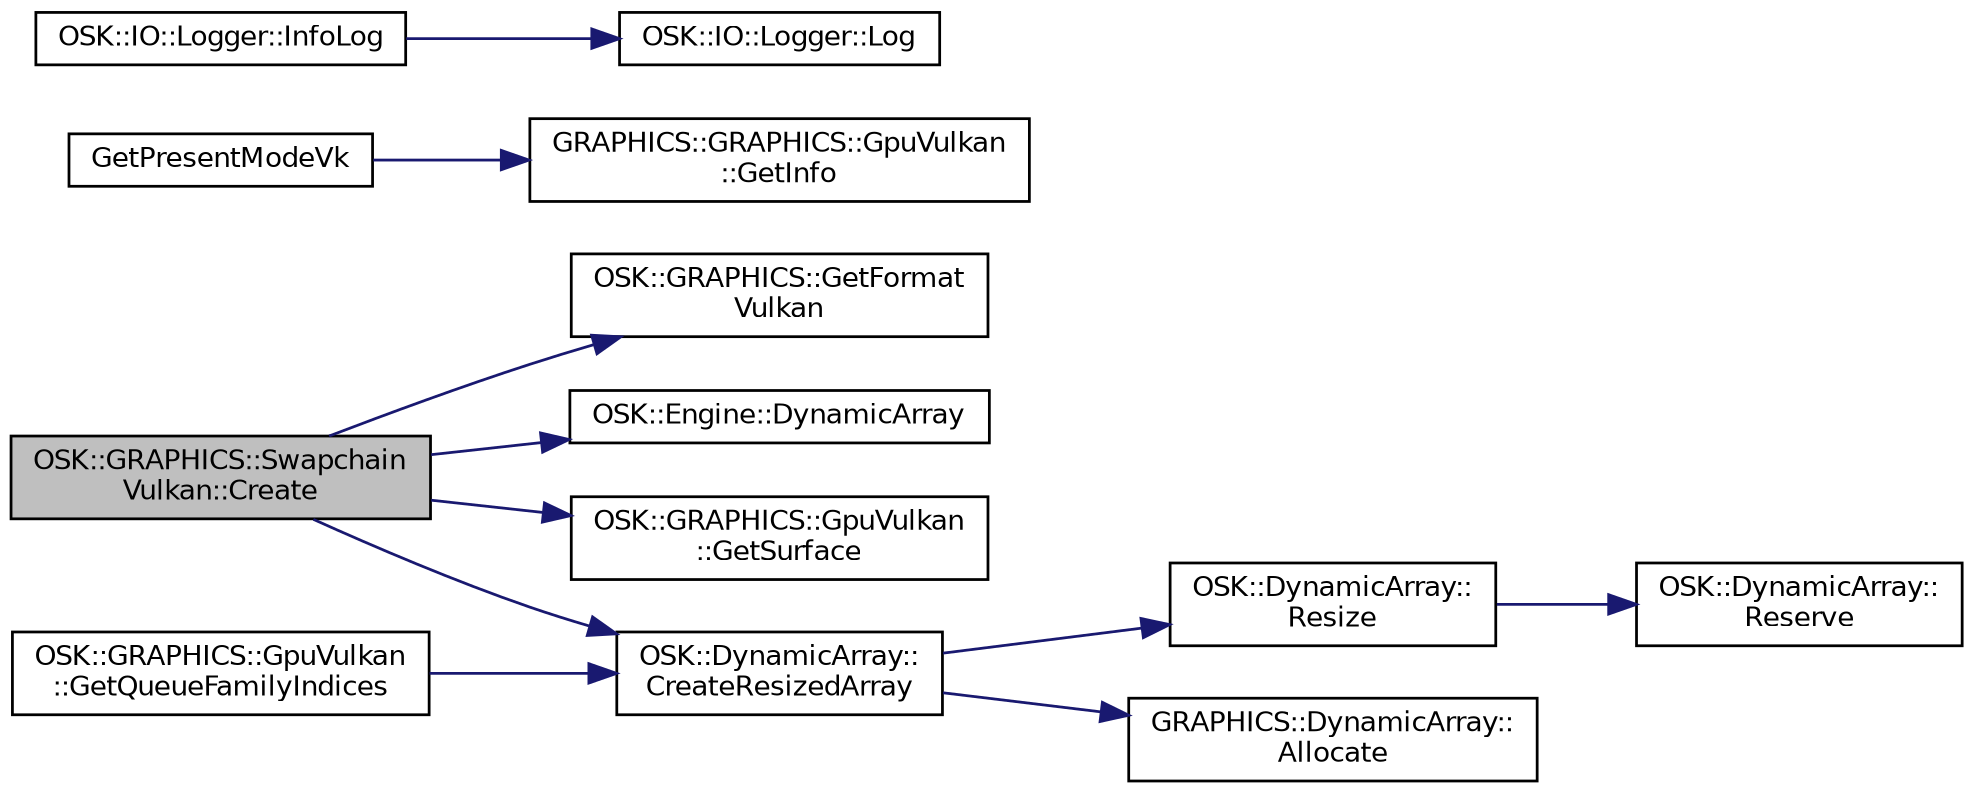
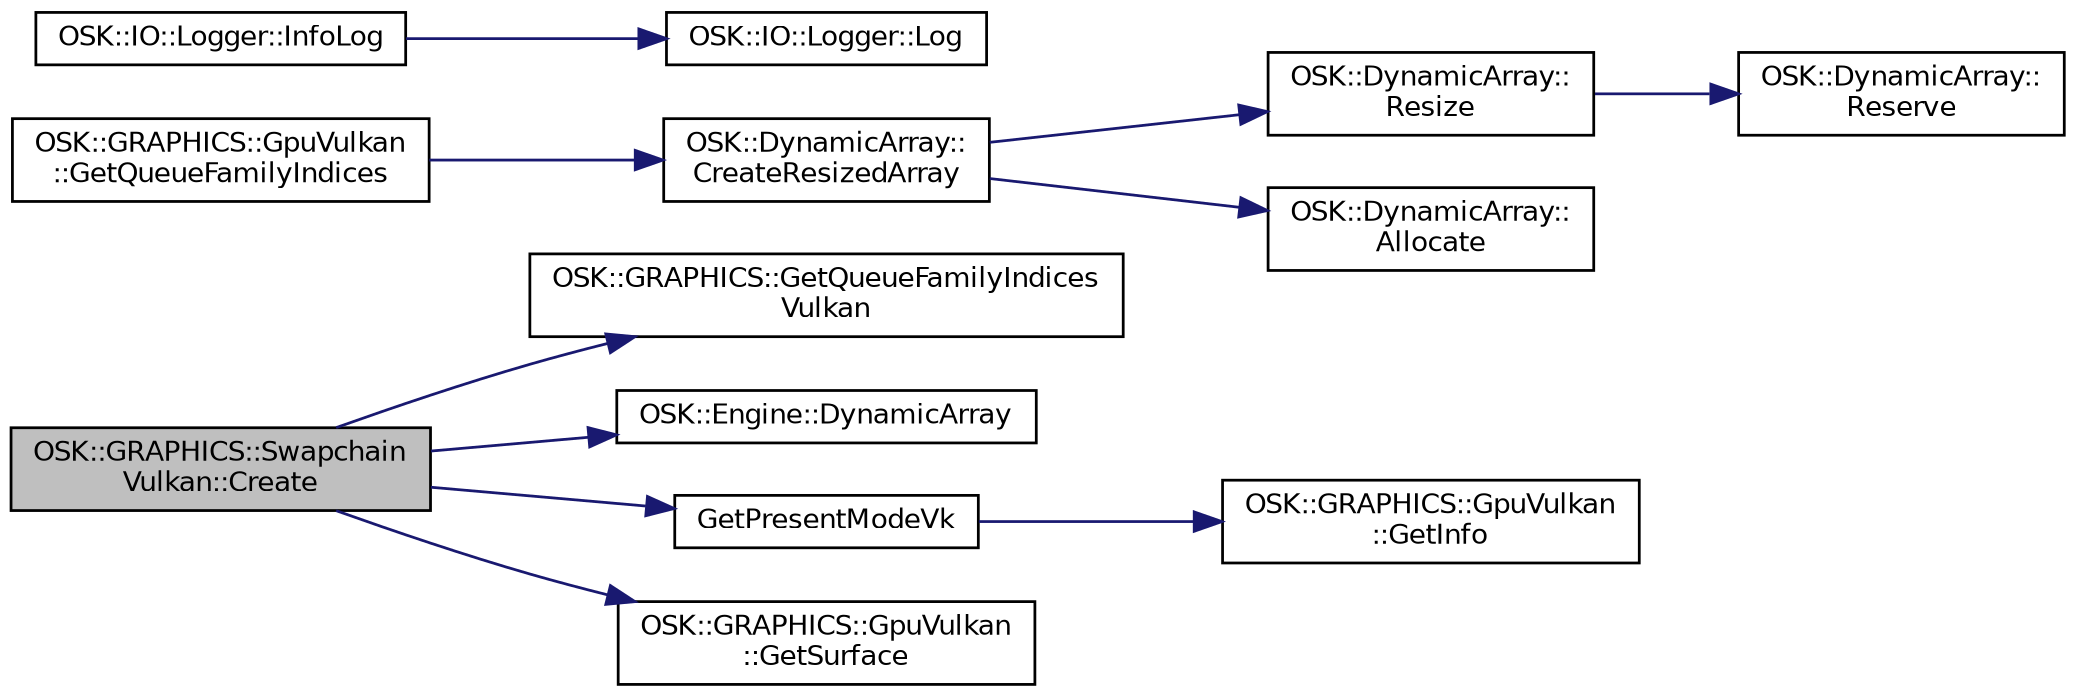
(780, 160) -> (1431, 522)
(780, 295) -> (827, 295)
(450, 577) -> (538, 497)
(1333, 740) -> (1431, 229)
